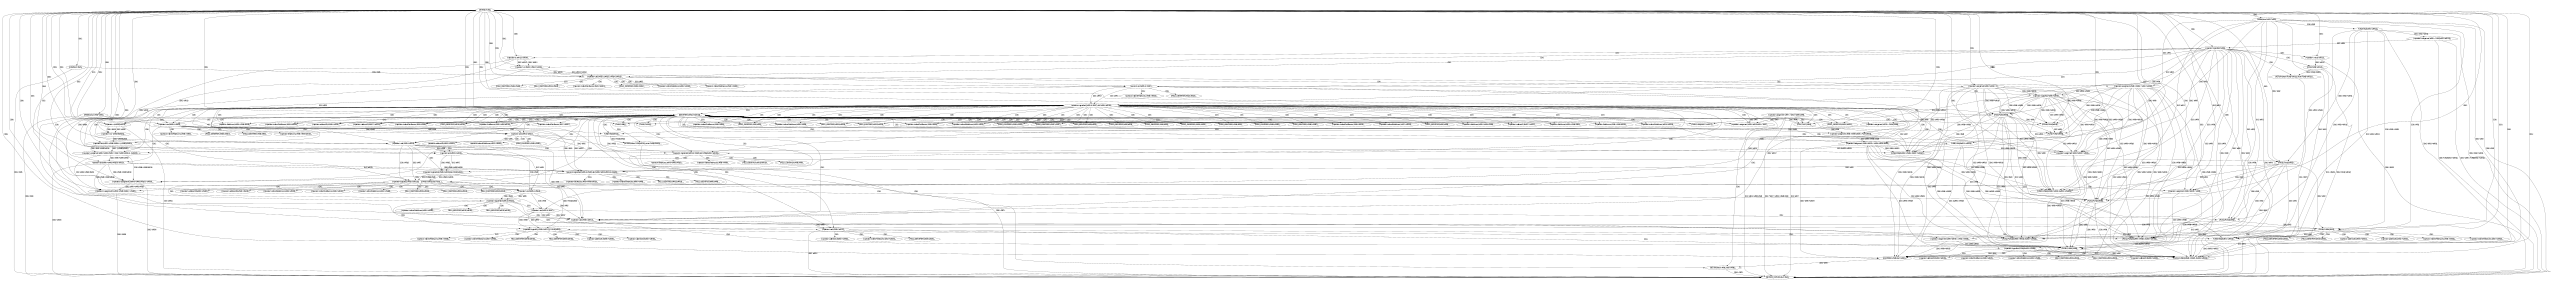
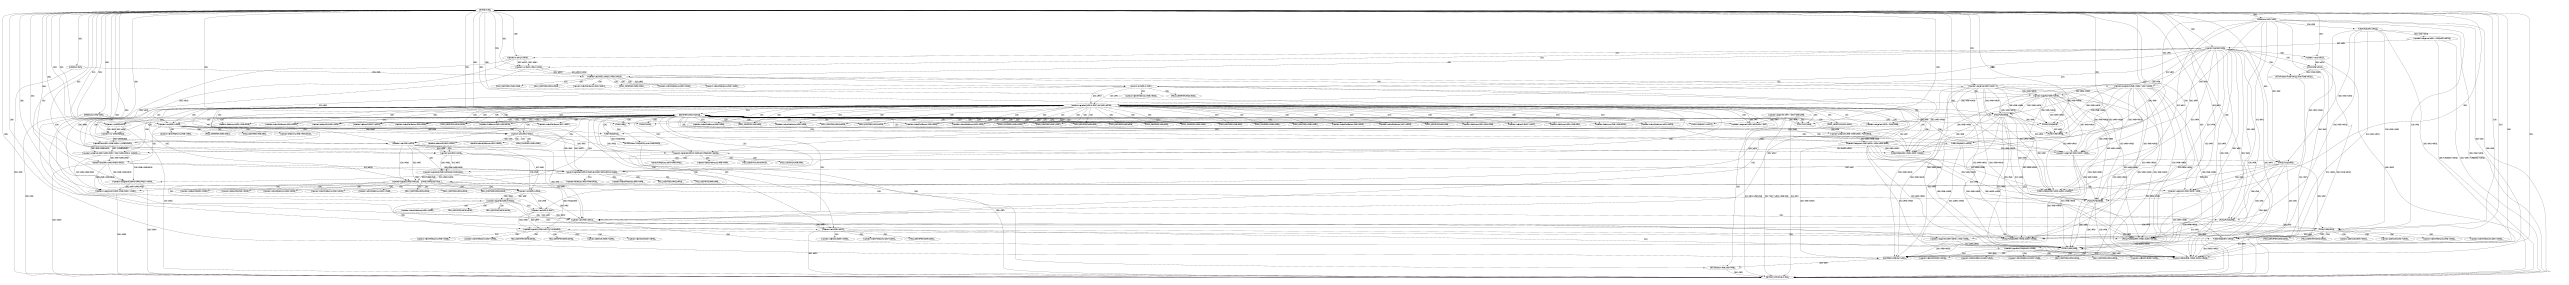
(498, 74) -> none
(1936, 109) -> (1529, 105)
(425, 161) -> (396, 118)
